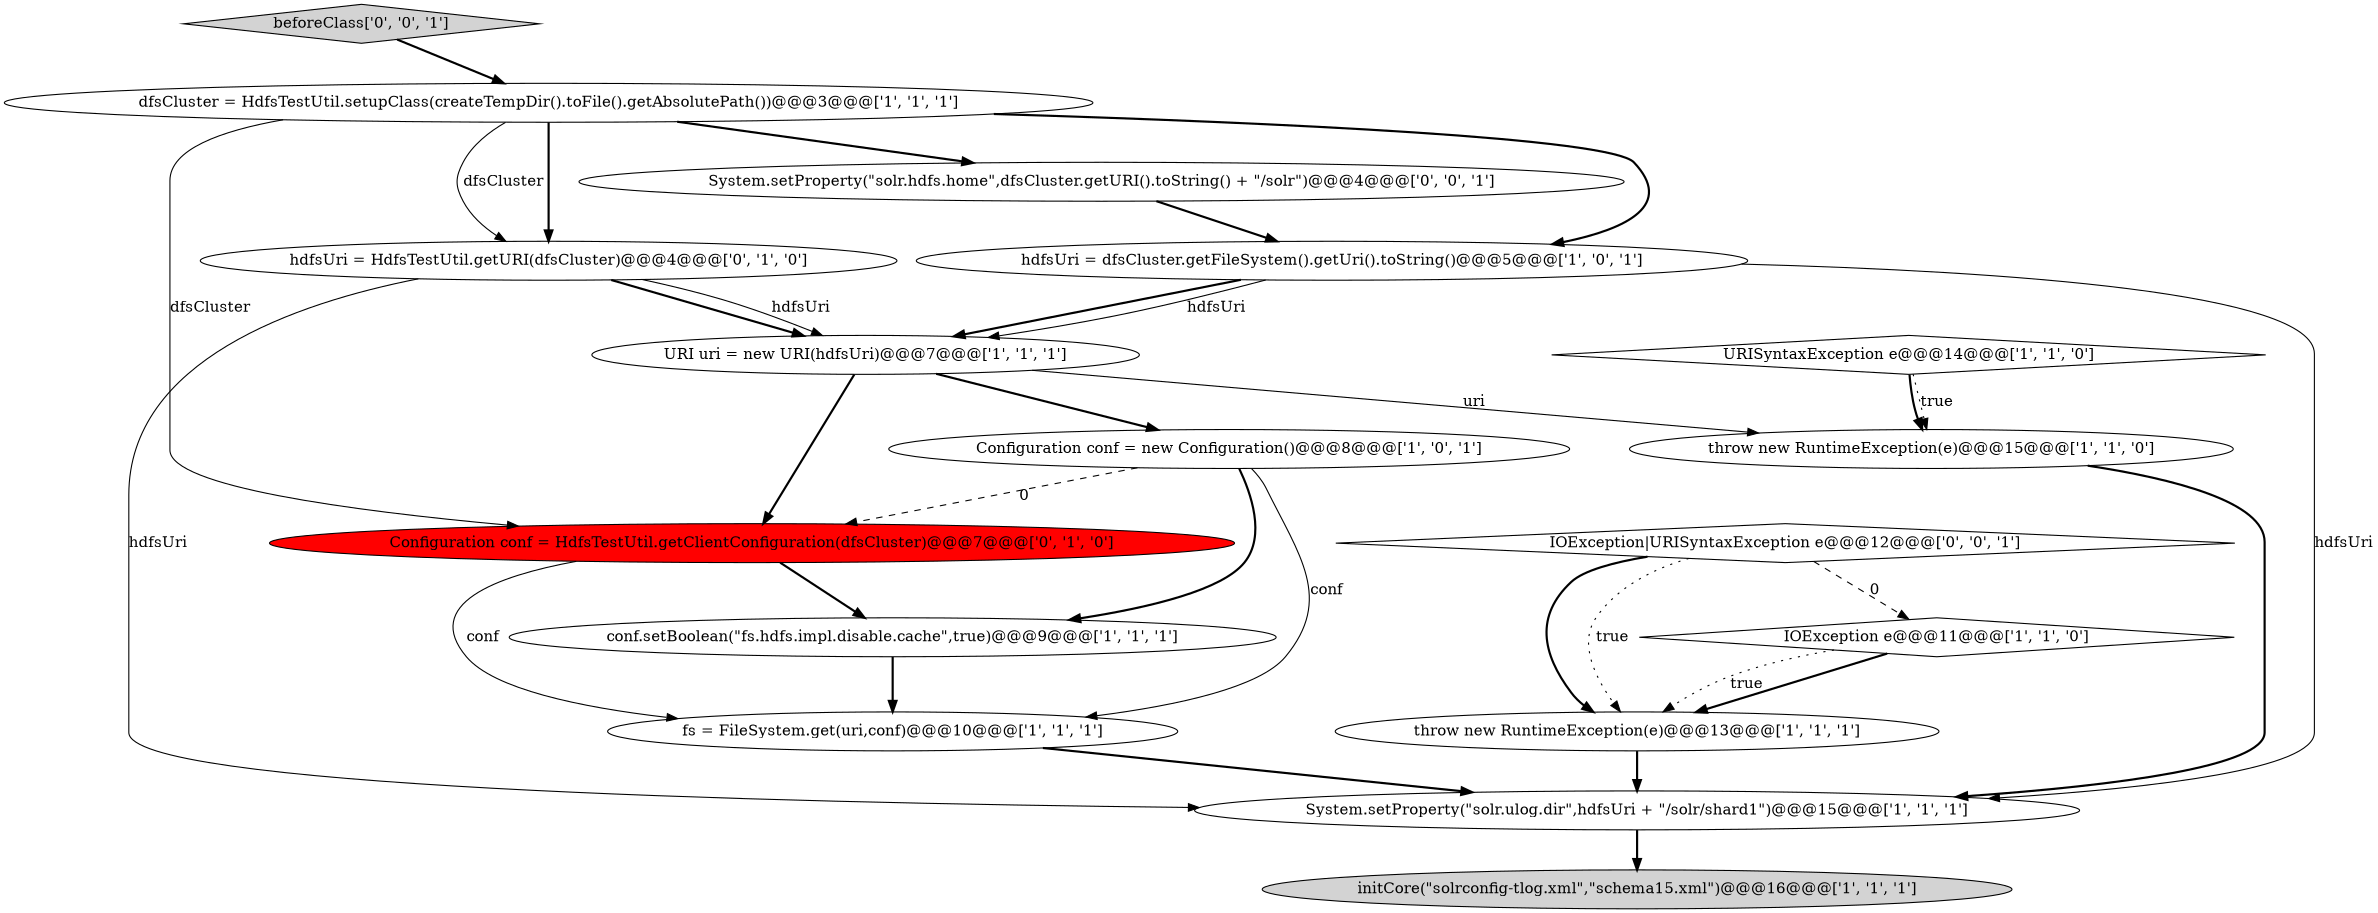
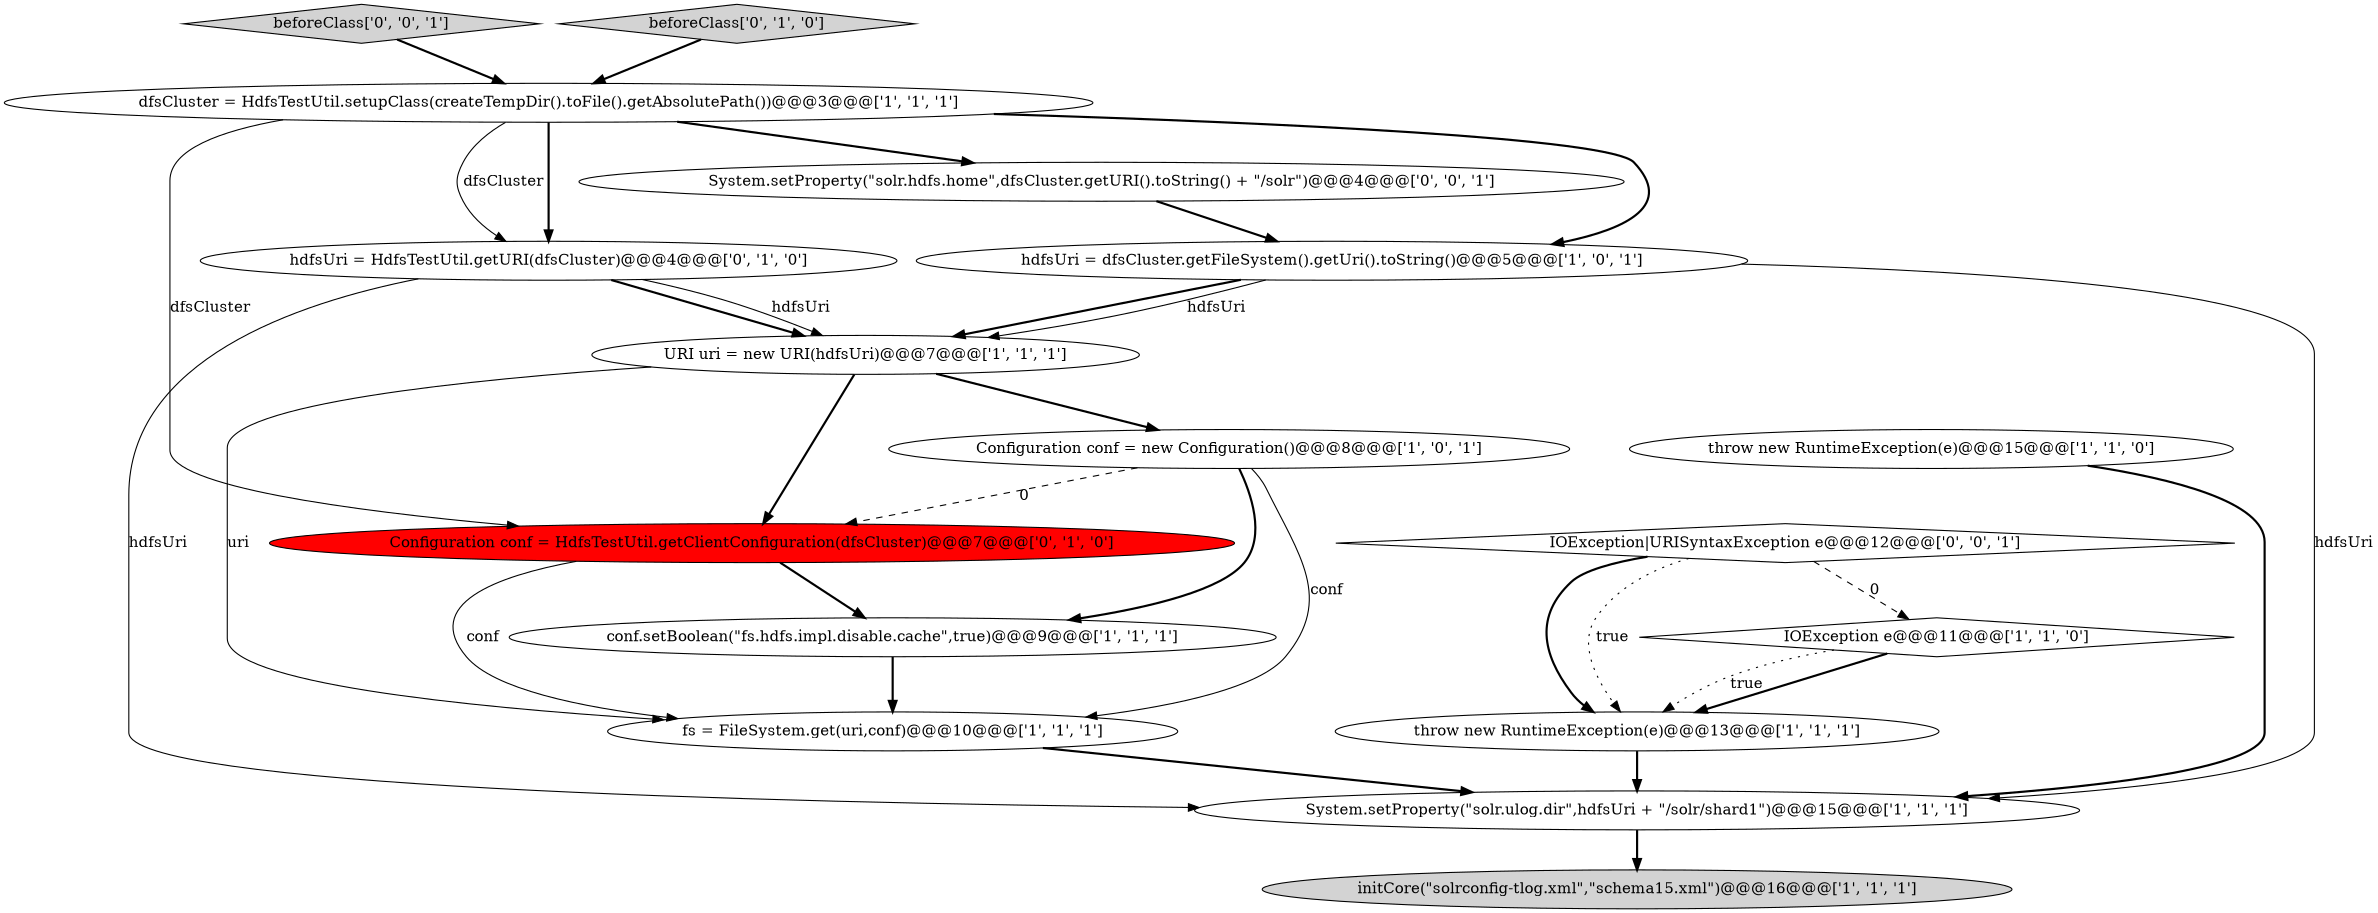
none -> (737, 24)
(1909, 355) -> none
(1390, 401) -> (227, 544)
